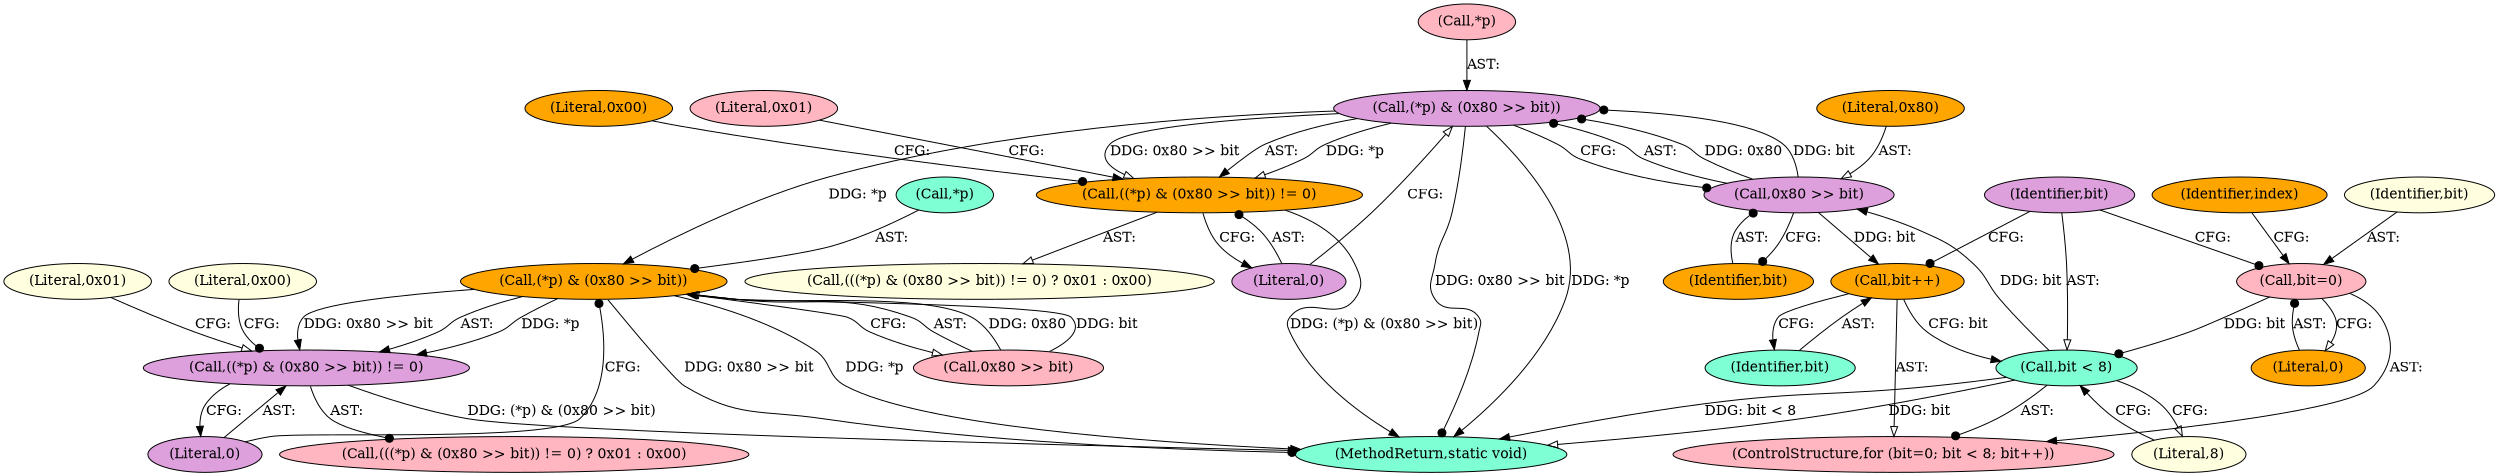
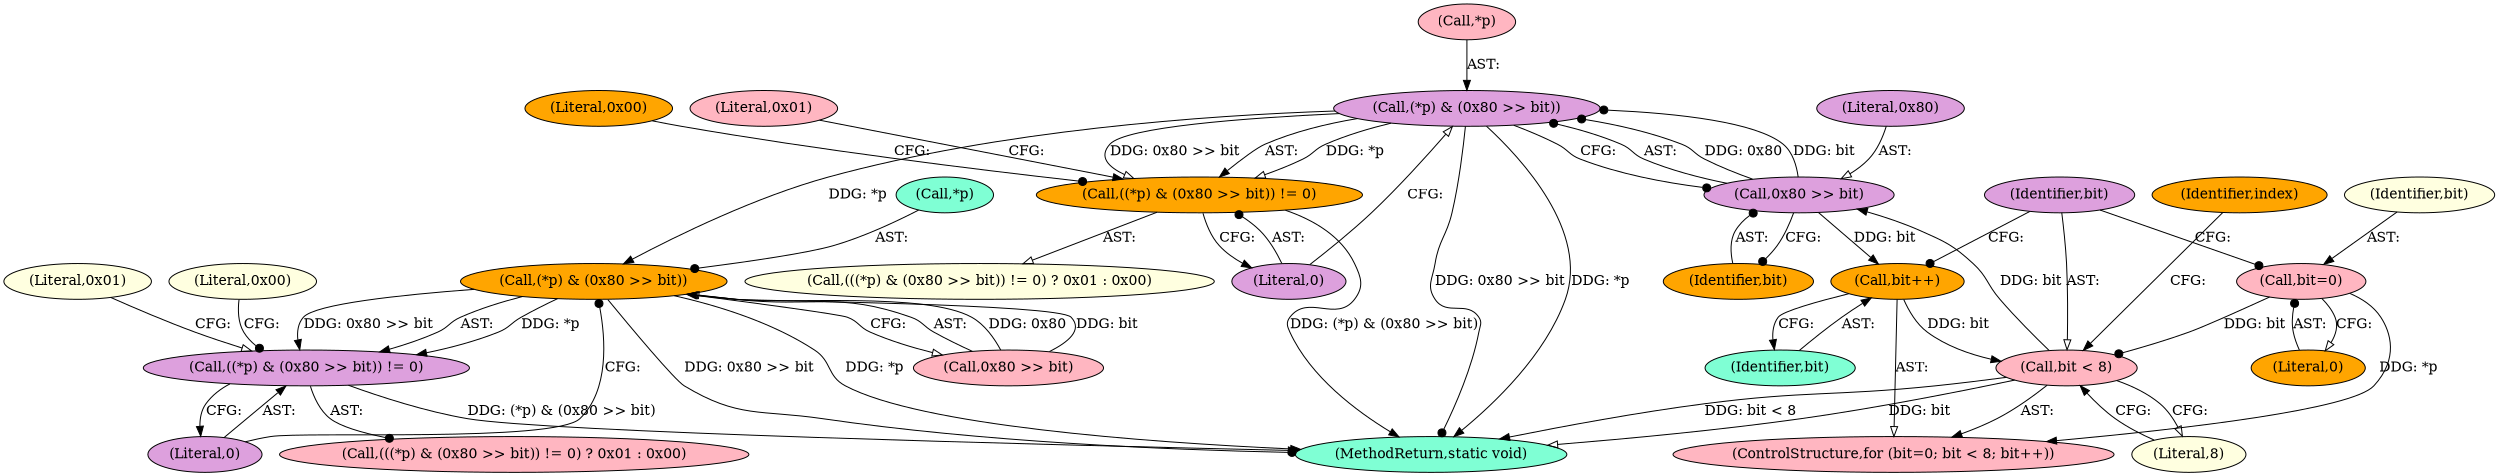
(1891, 108) -> (1891, 108)
(2268, 234) -> (2157, 278)
(1959, 325) -> (1959, 325)
(2067, 368) -> (2067, 368)
(2409, 368) -> (2409, 368)
(2006, 414) -> (2006, 414)
